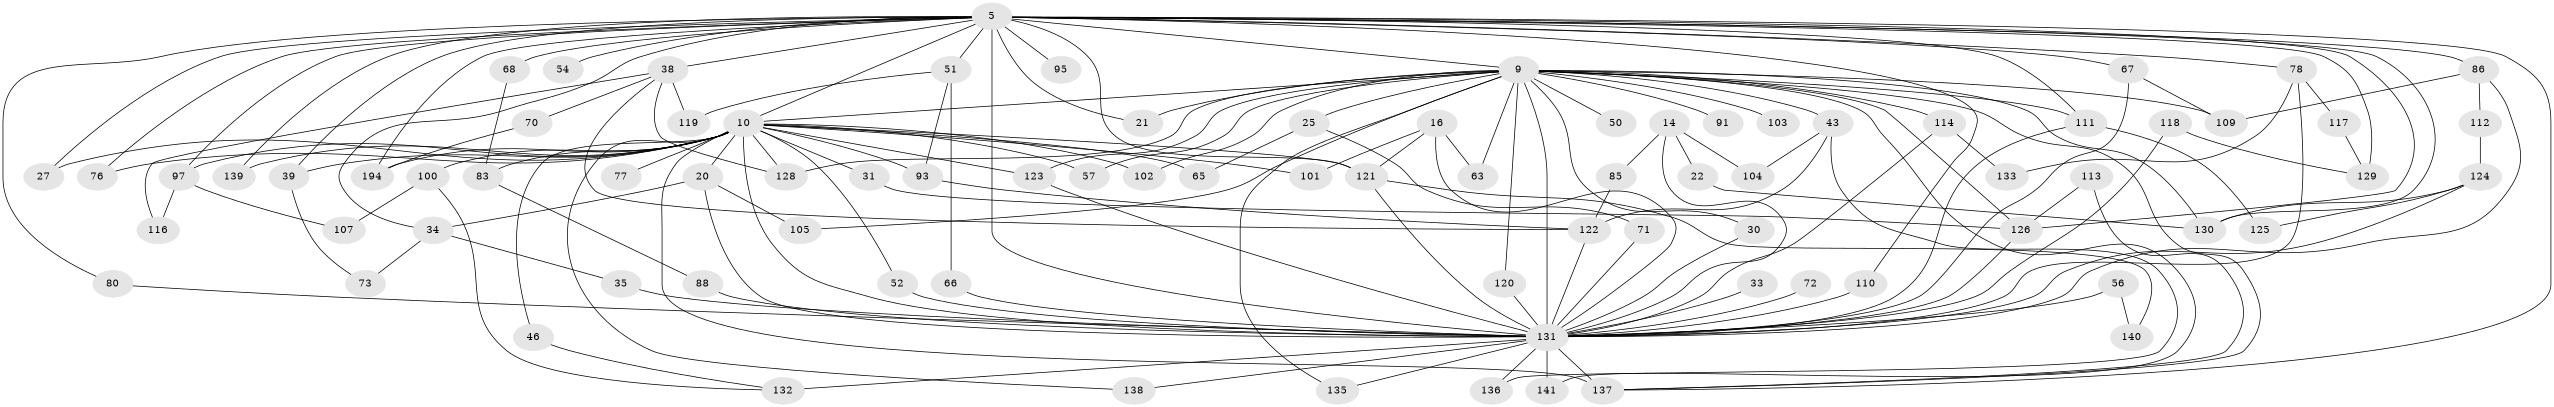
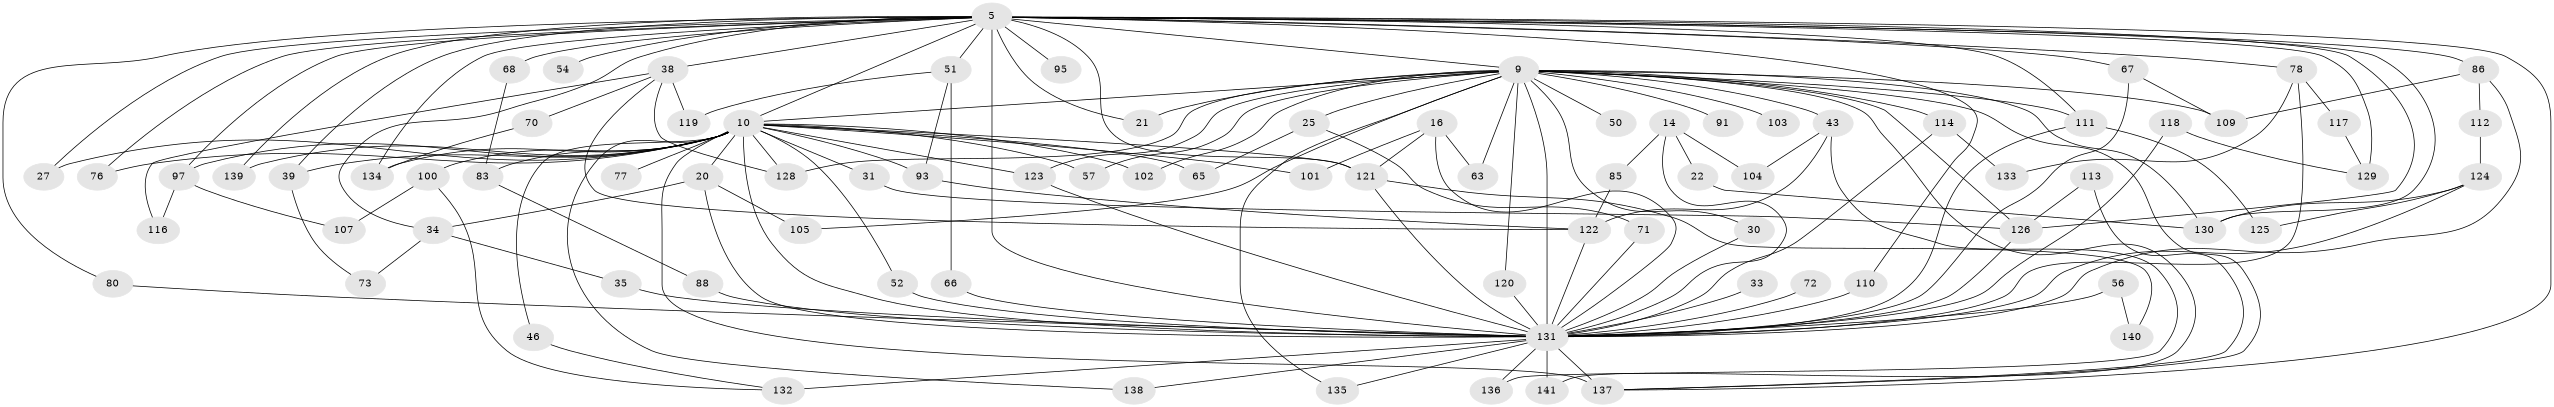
(372, 177) -> (372, 177)
